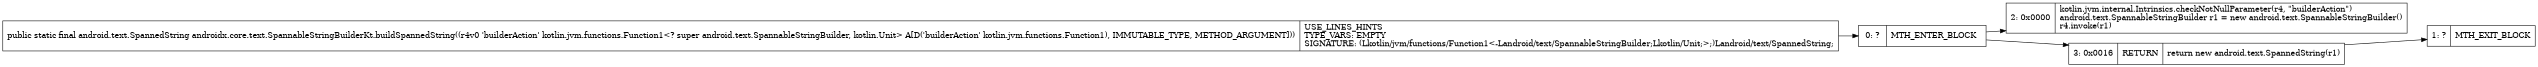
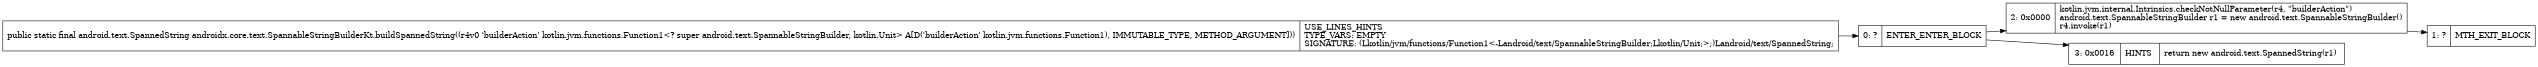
(1934, 36) -> (1934, 36)
(2383, 42) -> (2414, 32)
(2140, 53) -> (2139, 53)
